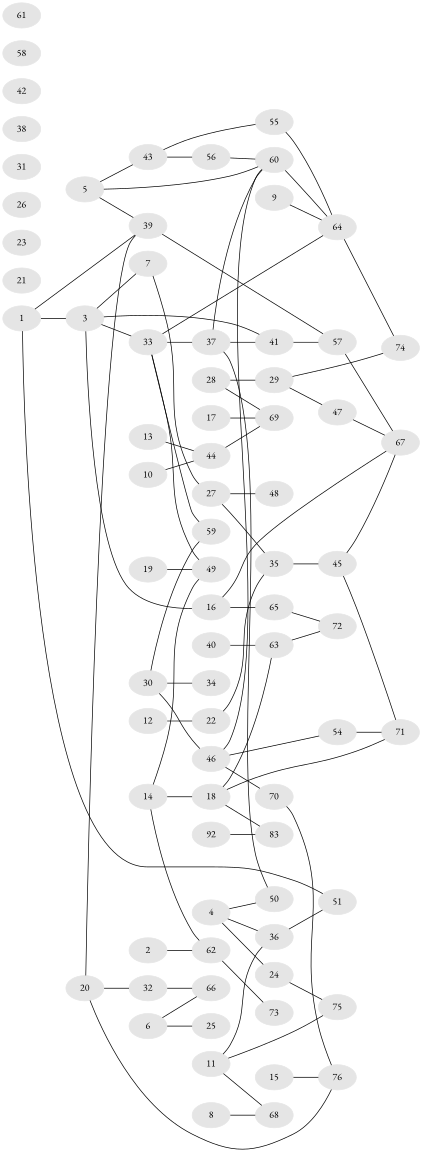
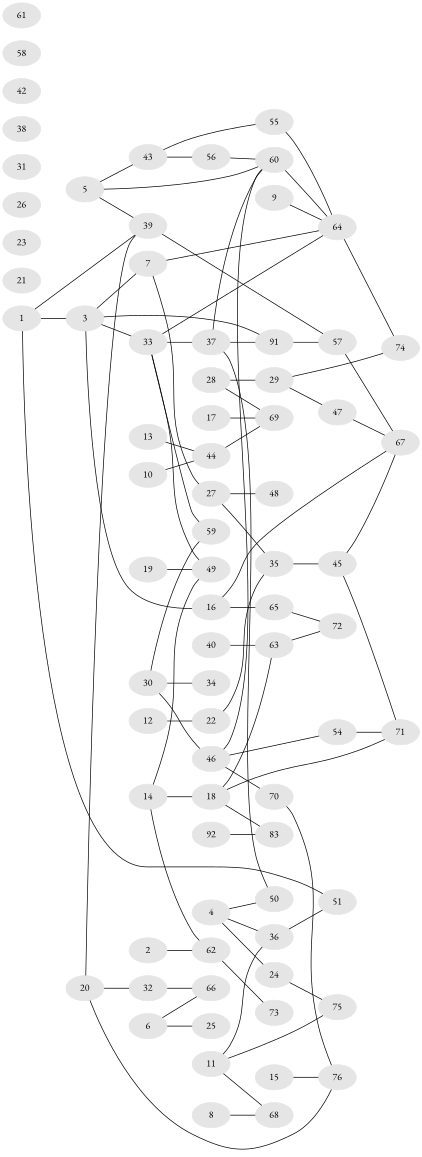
none -> (246, 245)
(274, 342) -> (274, 342)
